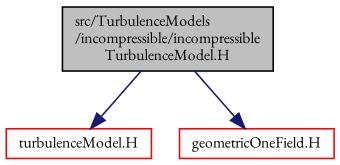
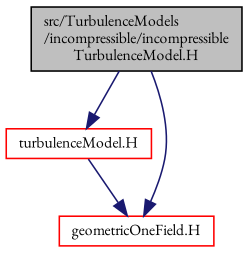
none -> (103, 181)
